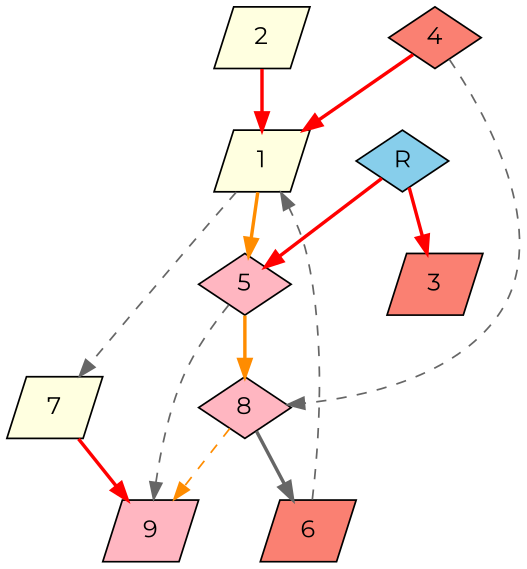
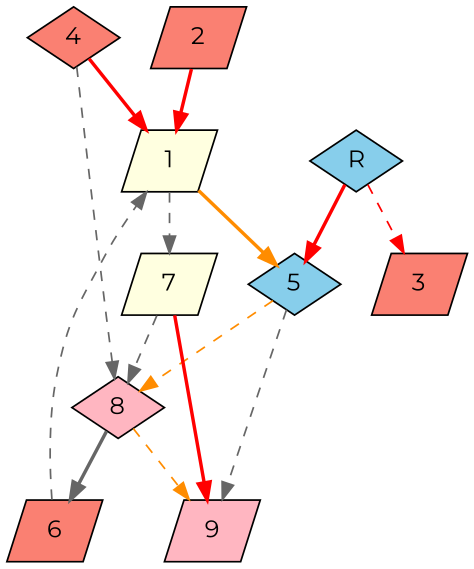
(262, 38) -> (199, 38)
(416, 212) -> (382, 211)
(245, 284) -> (295, 284)
(245, 338) -> (214, 341)
none -> (146, 341)
